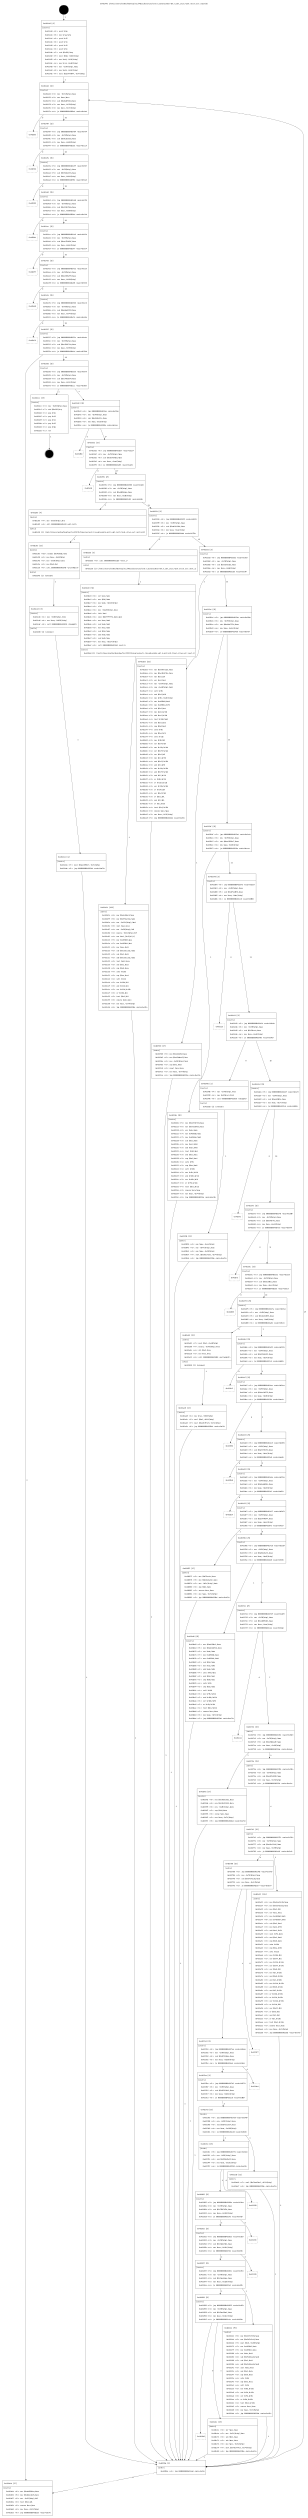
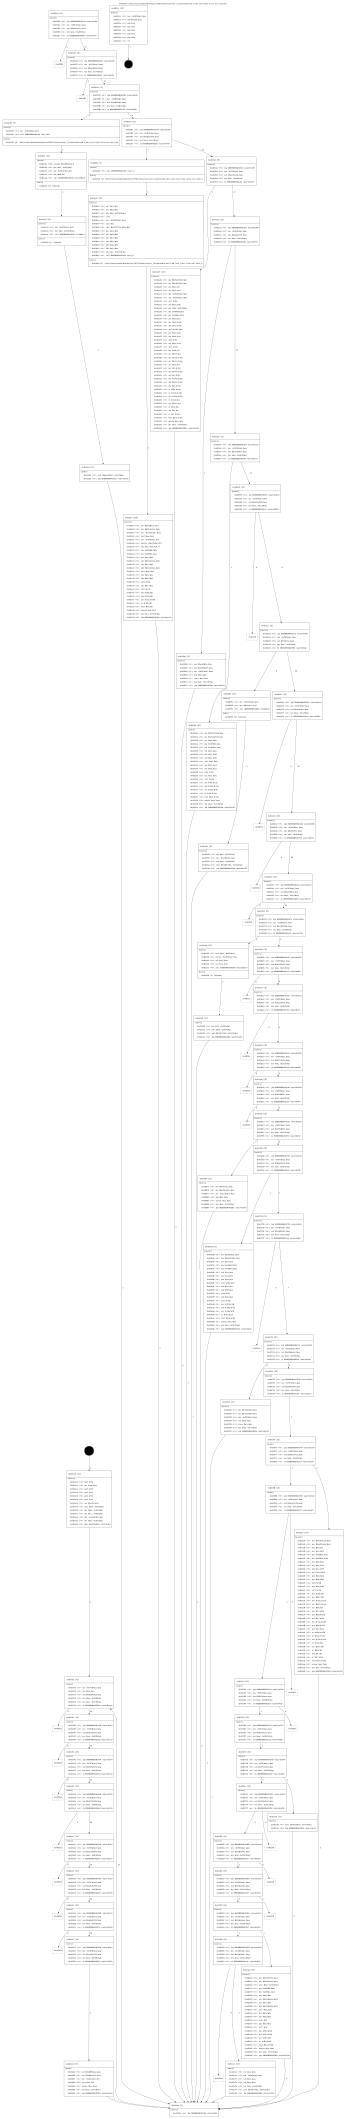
(64, 375) -> none
(105, 2483) -> (137, 2105)
